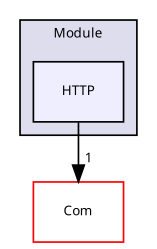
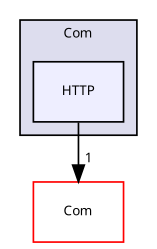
(78, 34) -> (78, 34)
